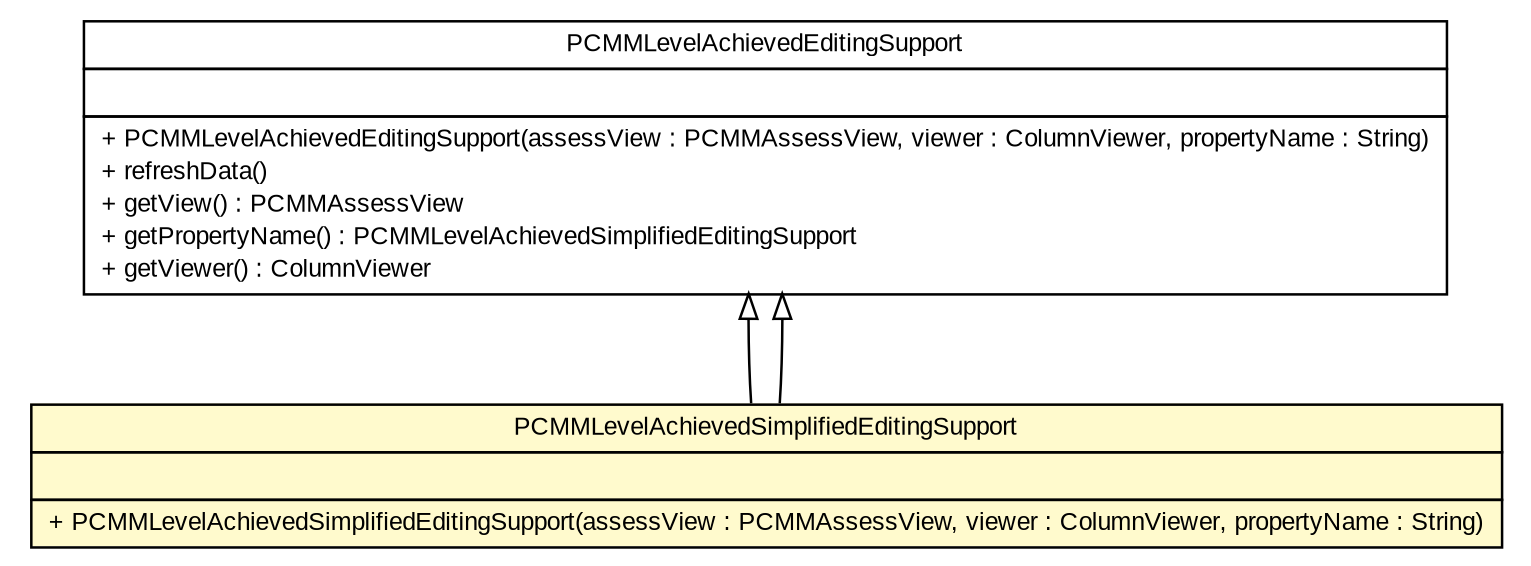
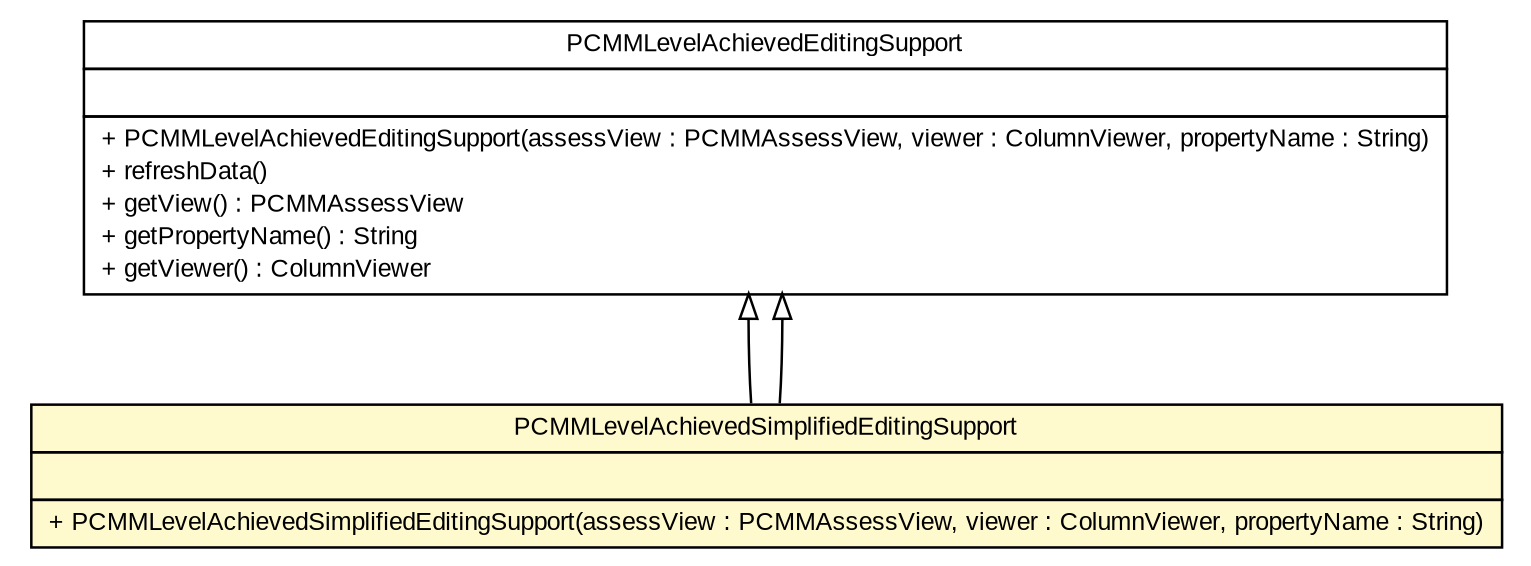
(480, 237) -> (261, 237)
